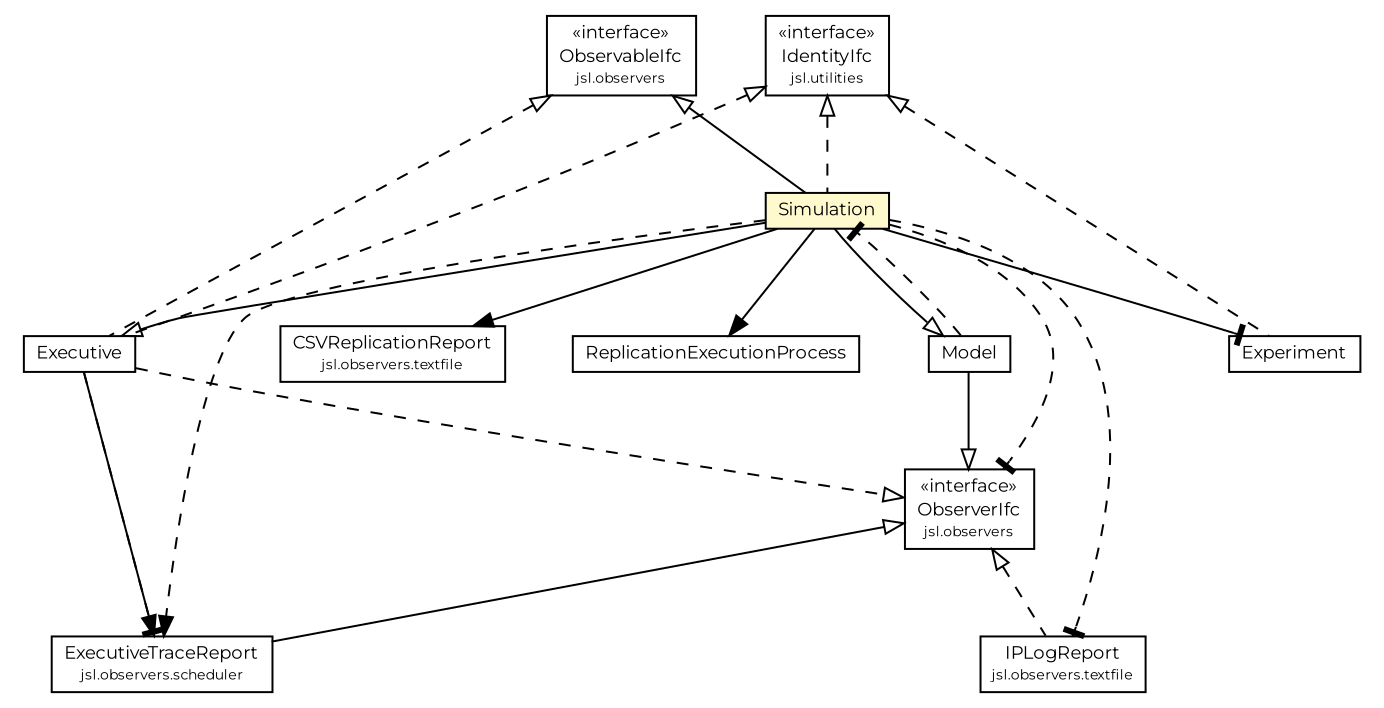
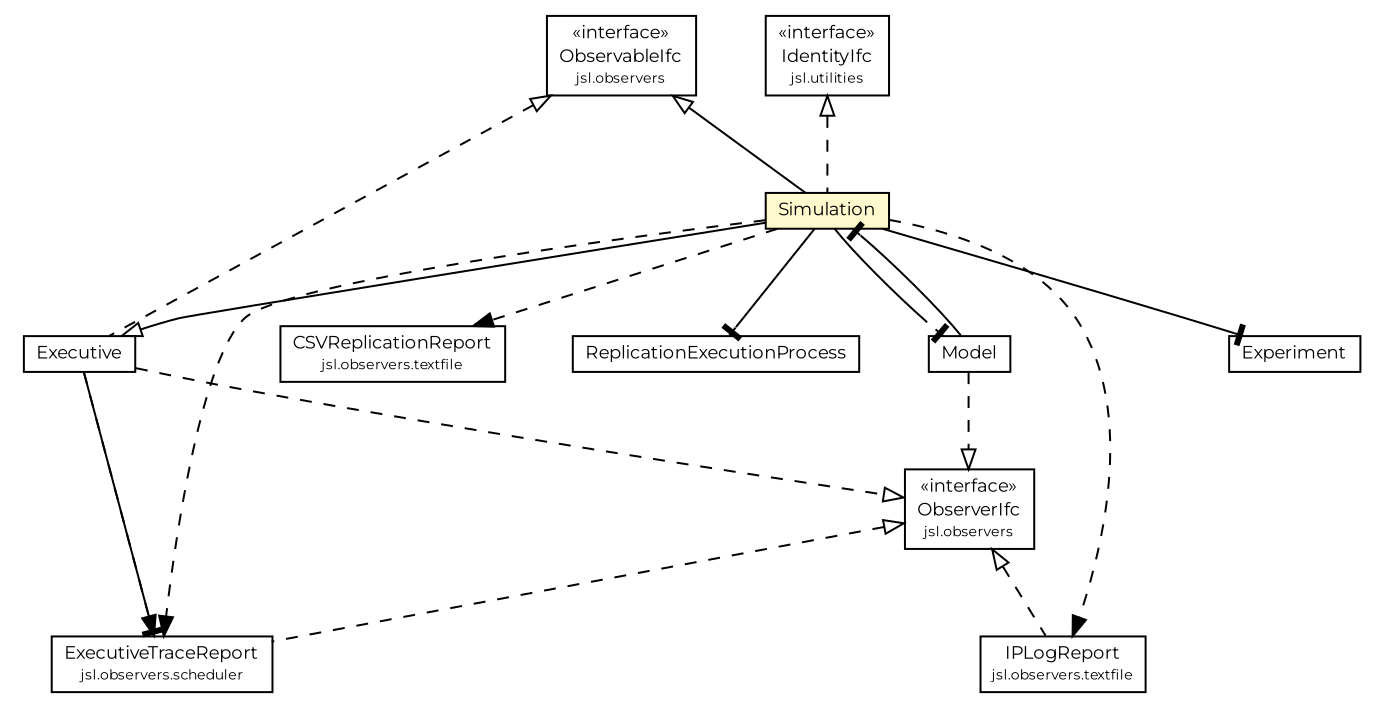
(439, 221) -> none
(1087, 221) -> none
(635, 274) -> (635, 274)
(879, 277) -> (879, 277)
(775, 278) -> (775, 278)
(913, 284) -> (913, 284)
(1034, 307) -> none
(1097, 364) -> (1097, 364)
(969, 411) -> (969, 411)
(578, 584) -> (578, 584)
